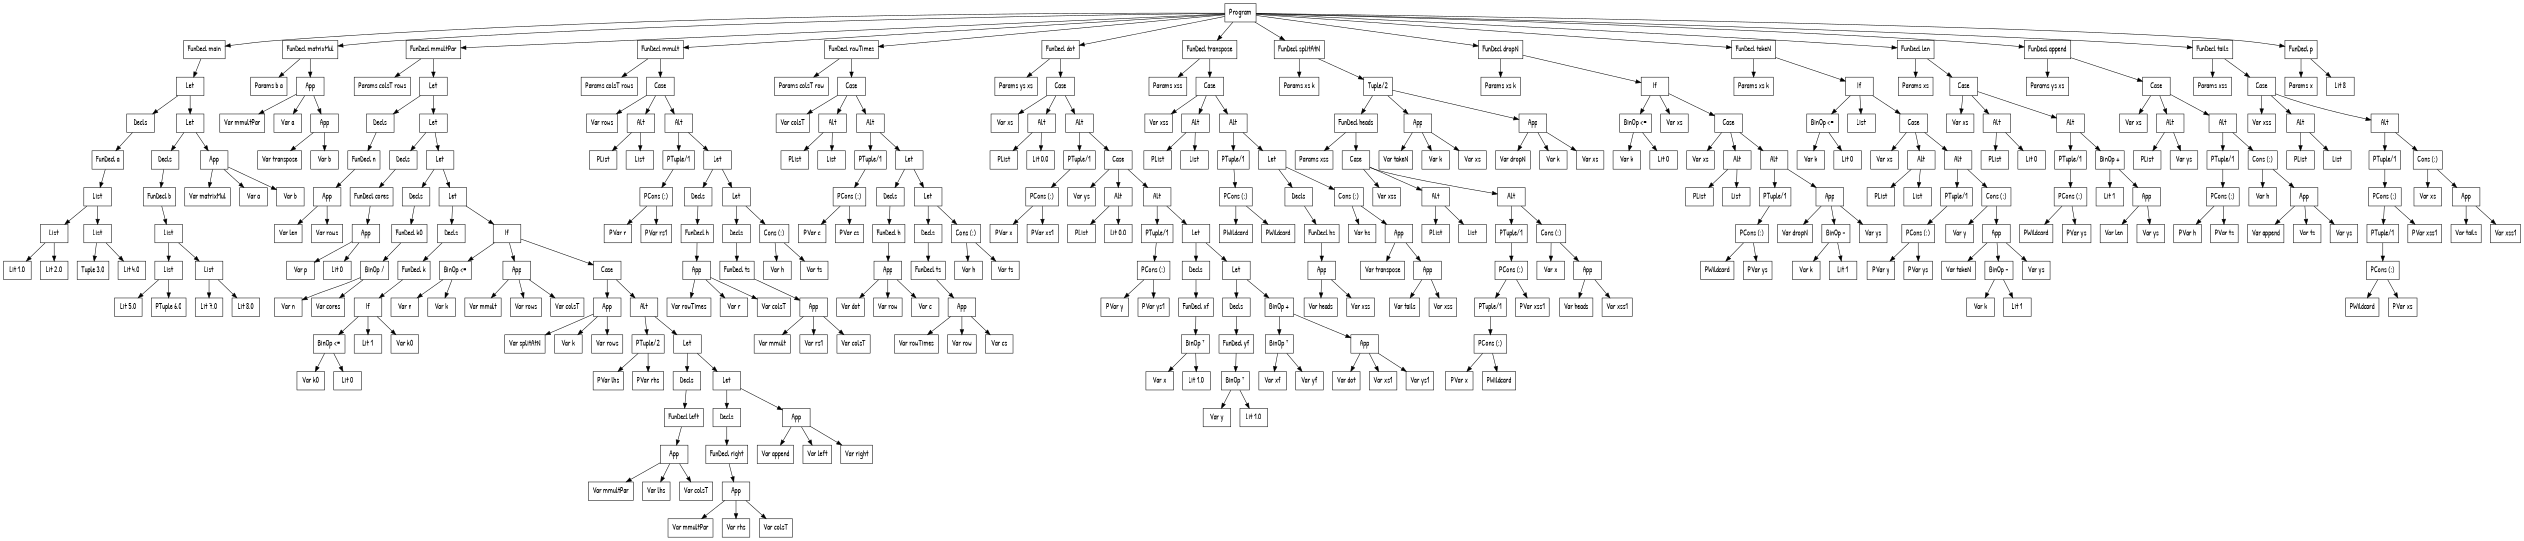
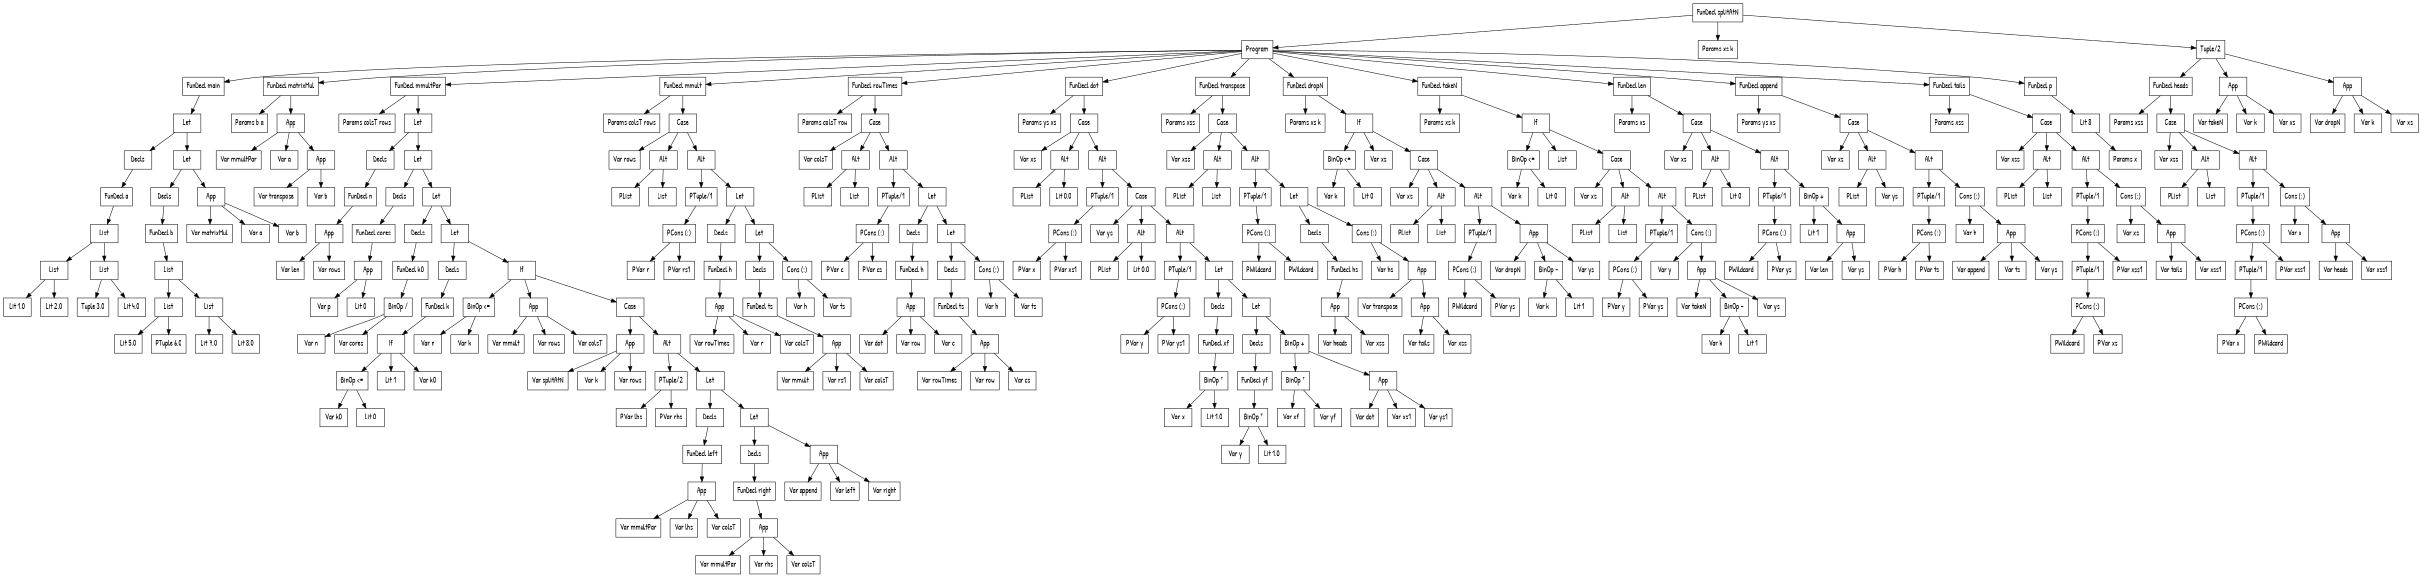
(1268, 30) -> (1486, 31)
(2301, 65) -> (2104, 140)
